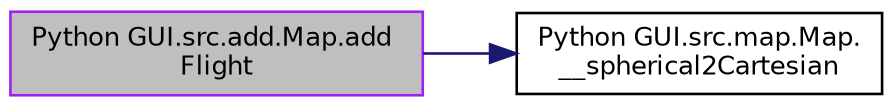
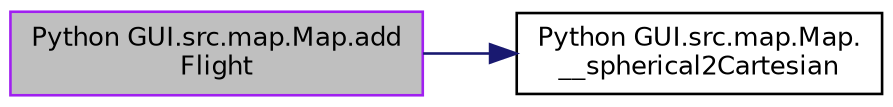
(217, 53) -> (217, 53)
